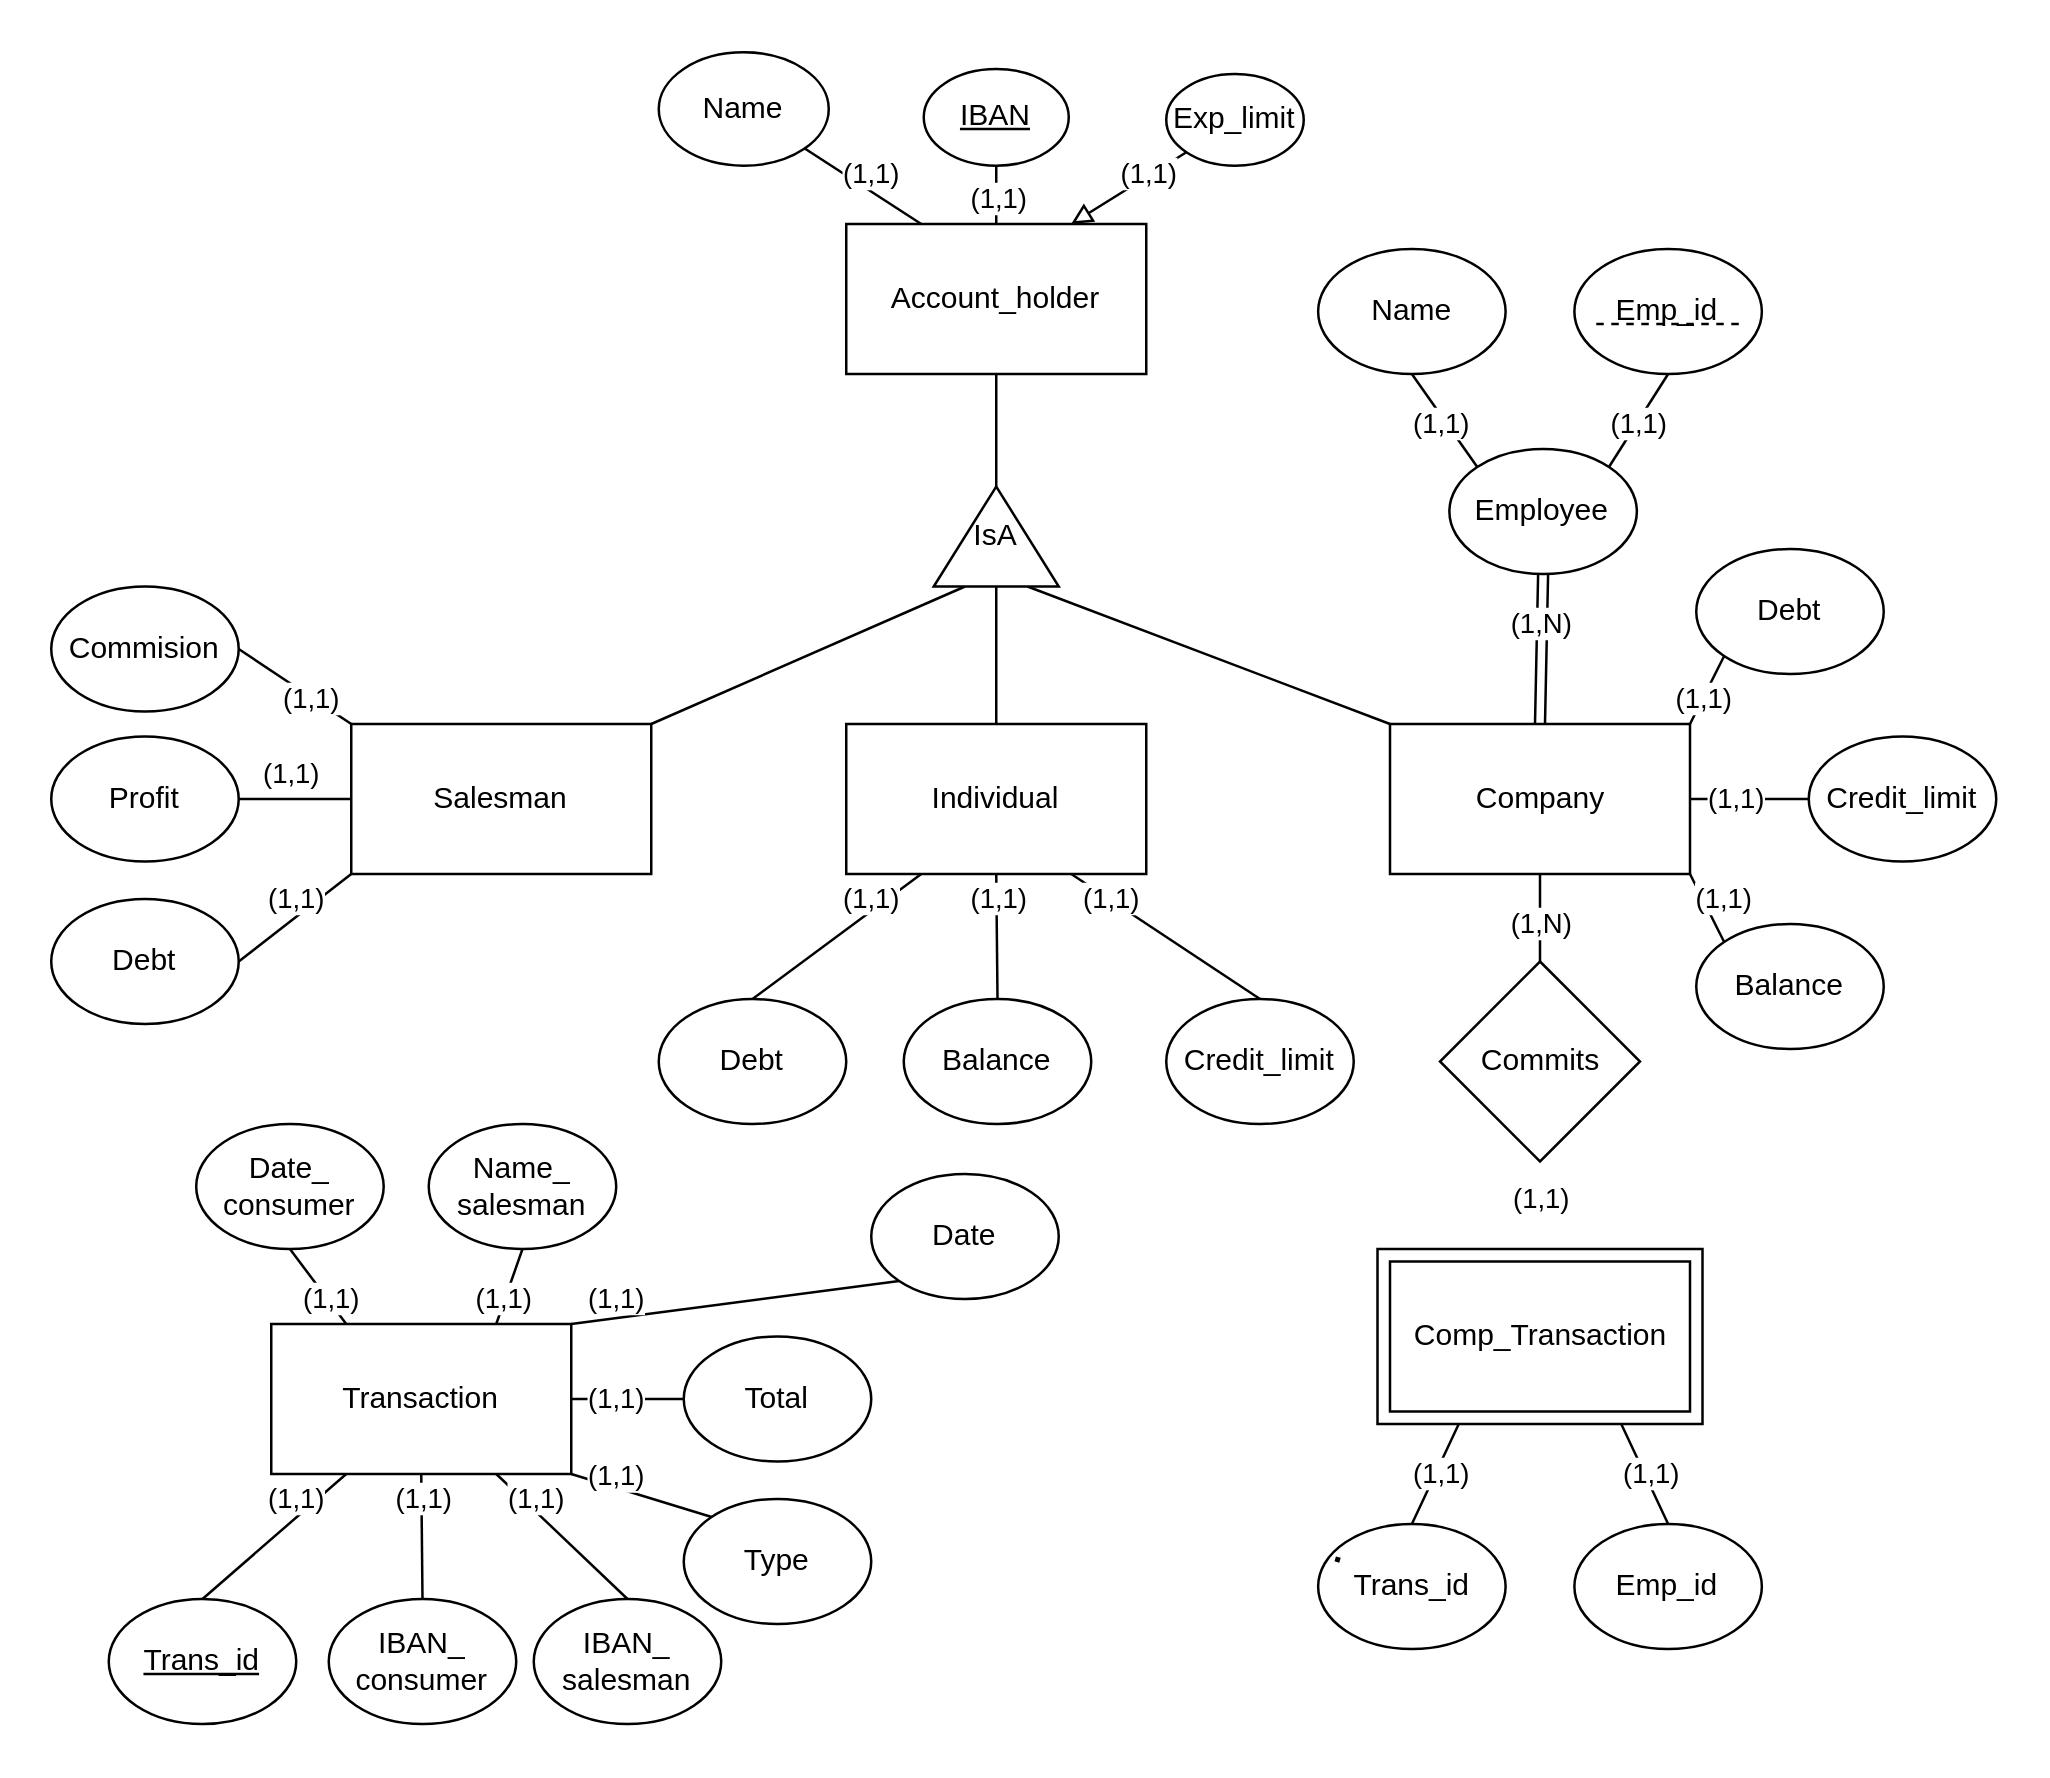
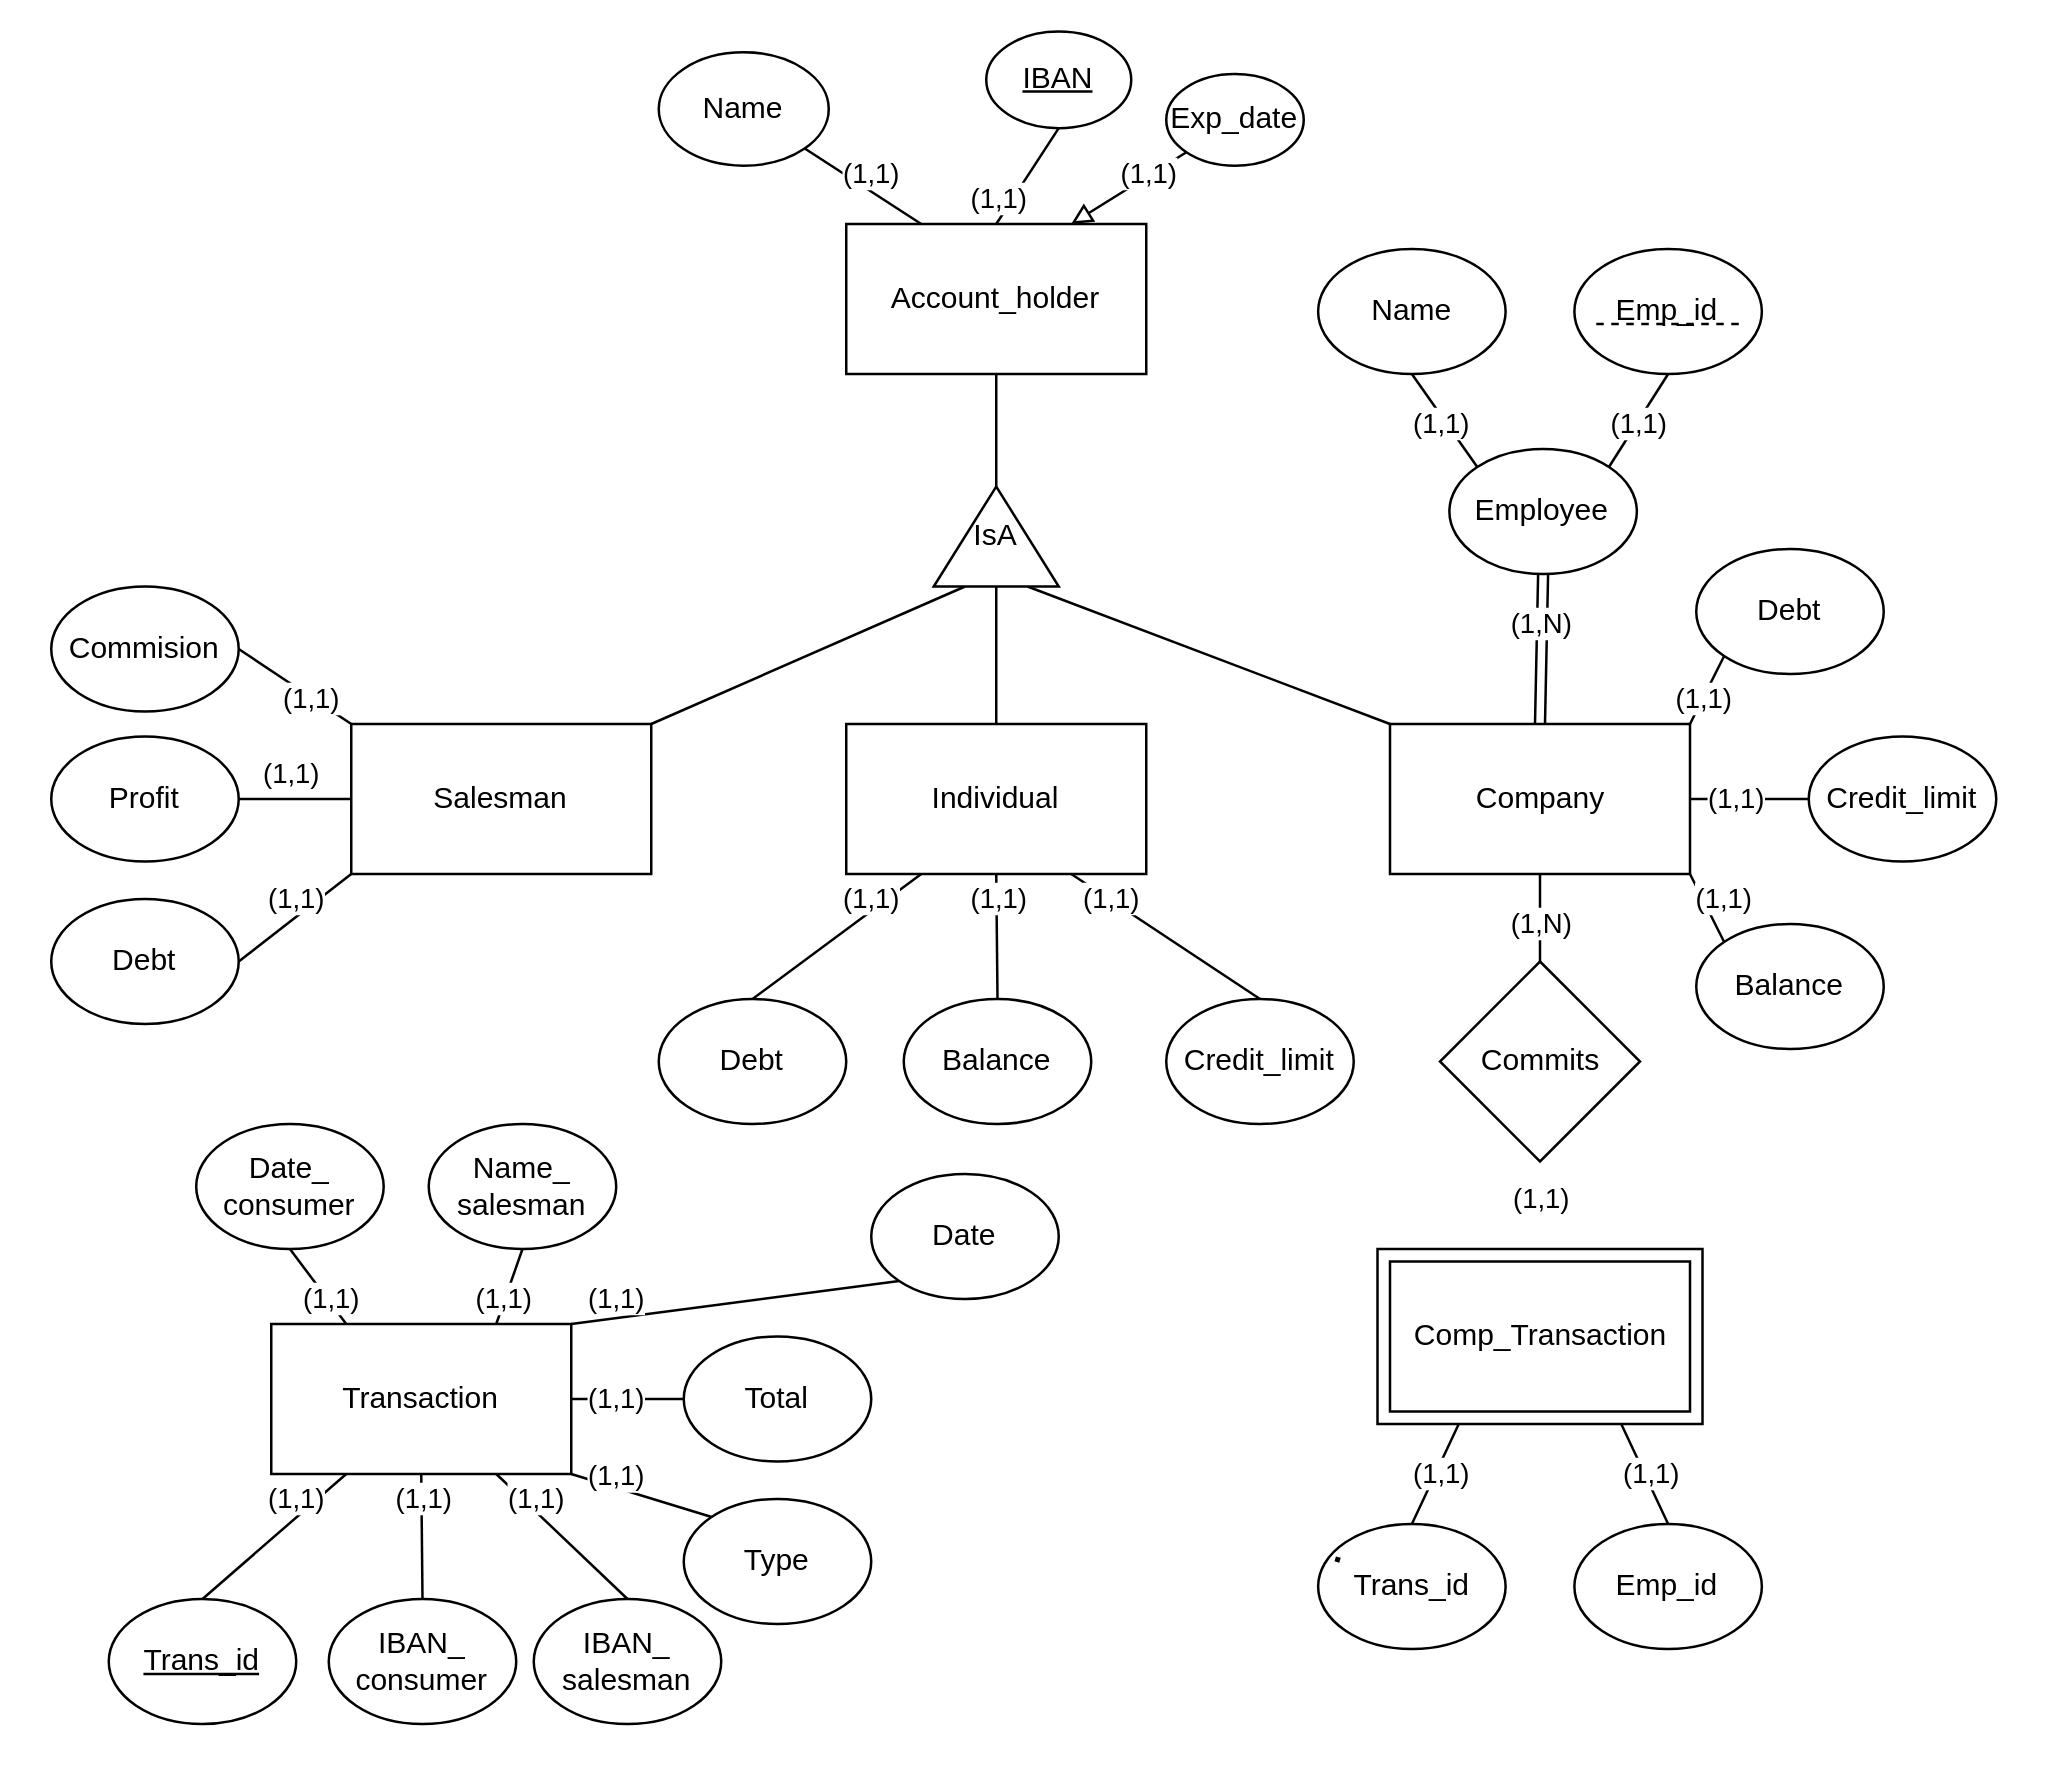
(996, 117) -> (1059, 80)
(1235, 119) -> (1235, 119)
